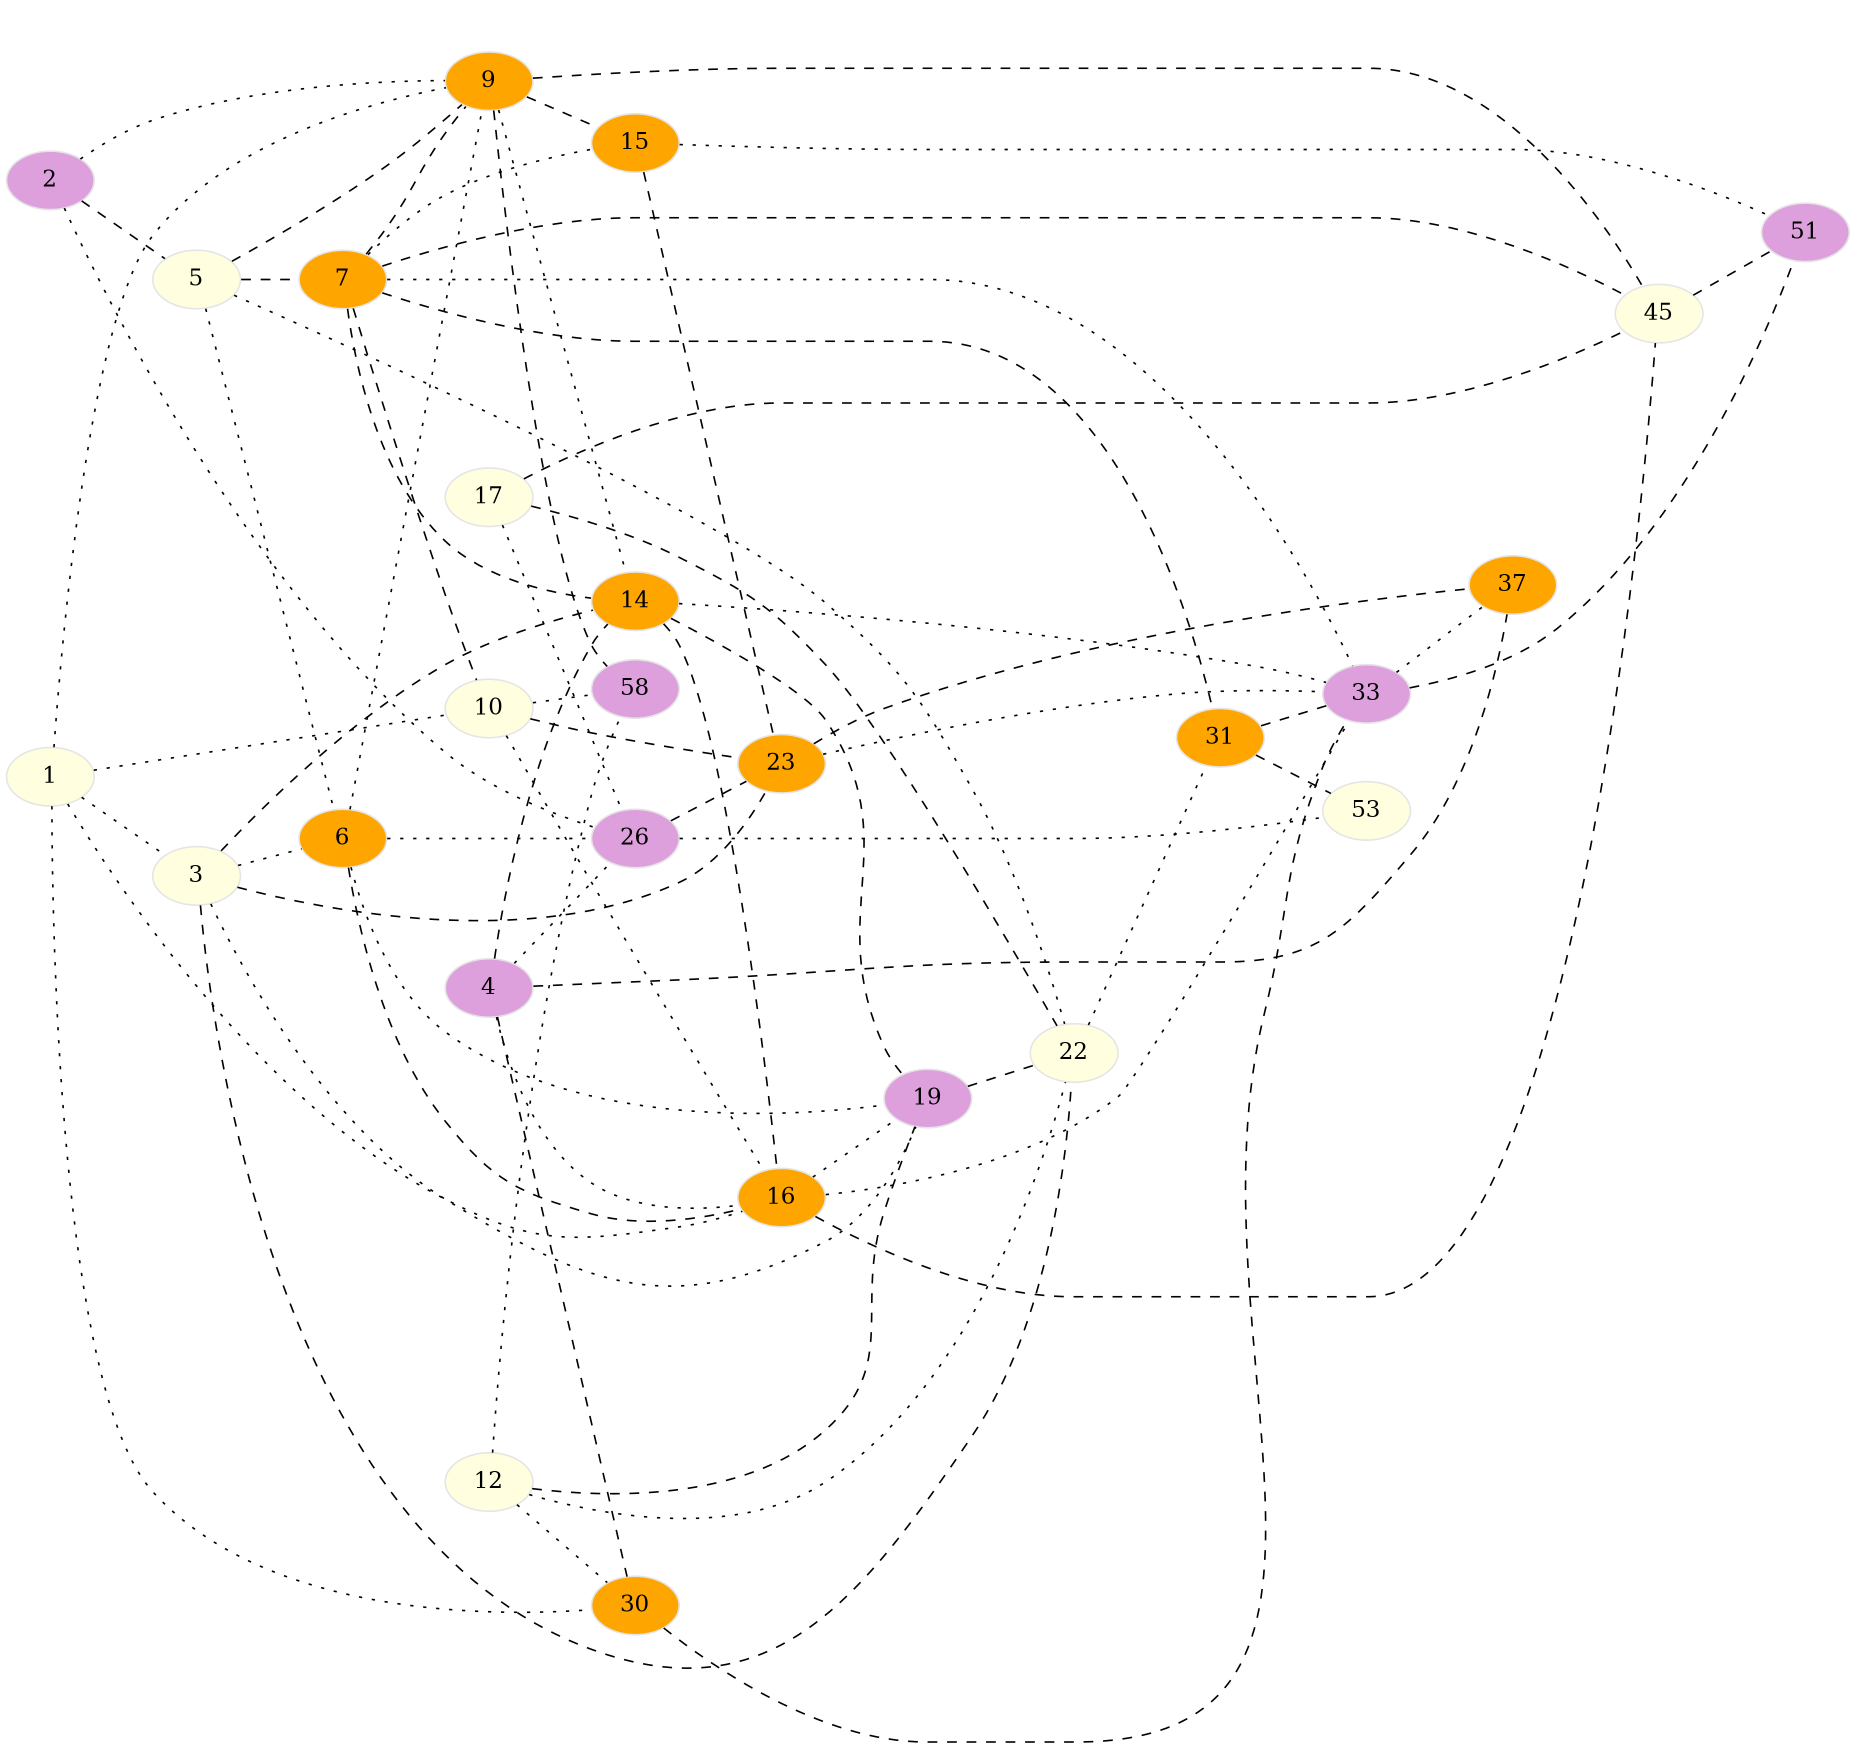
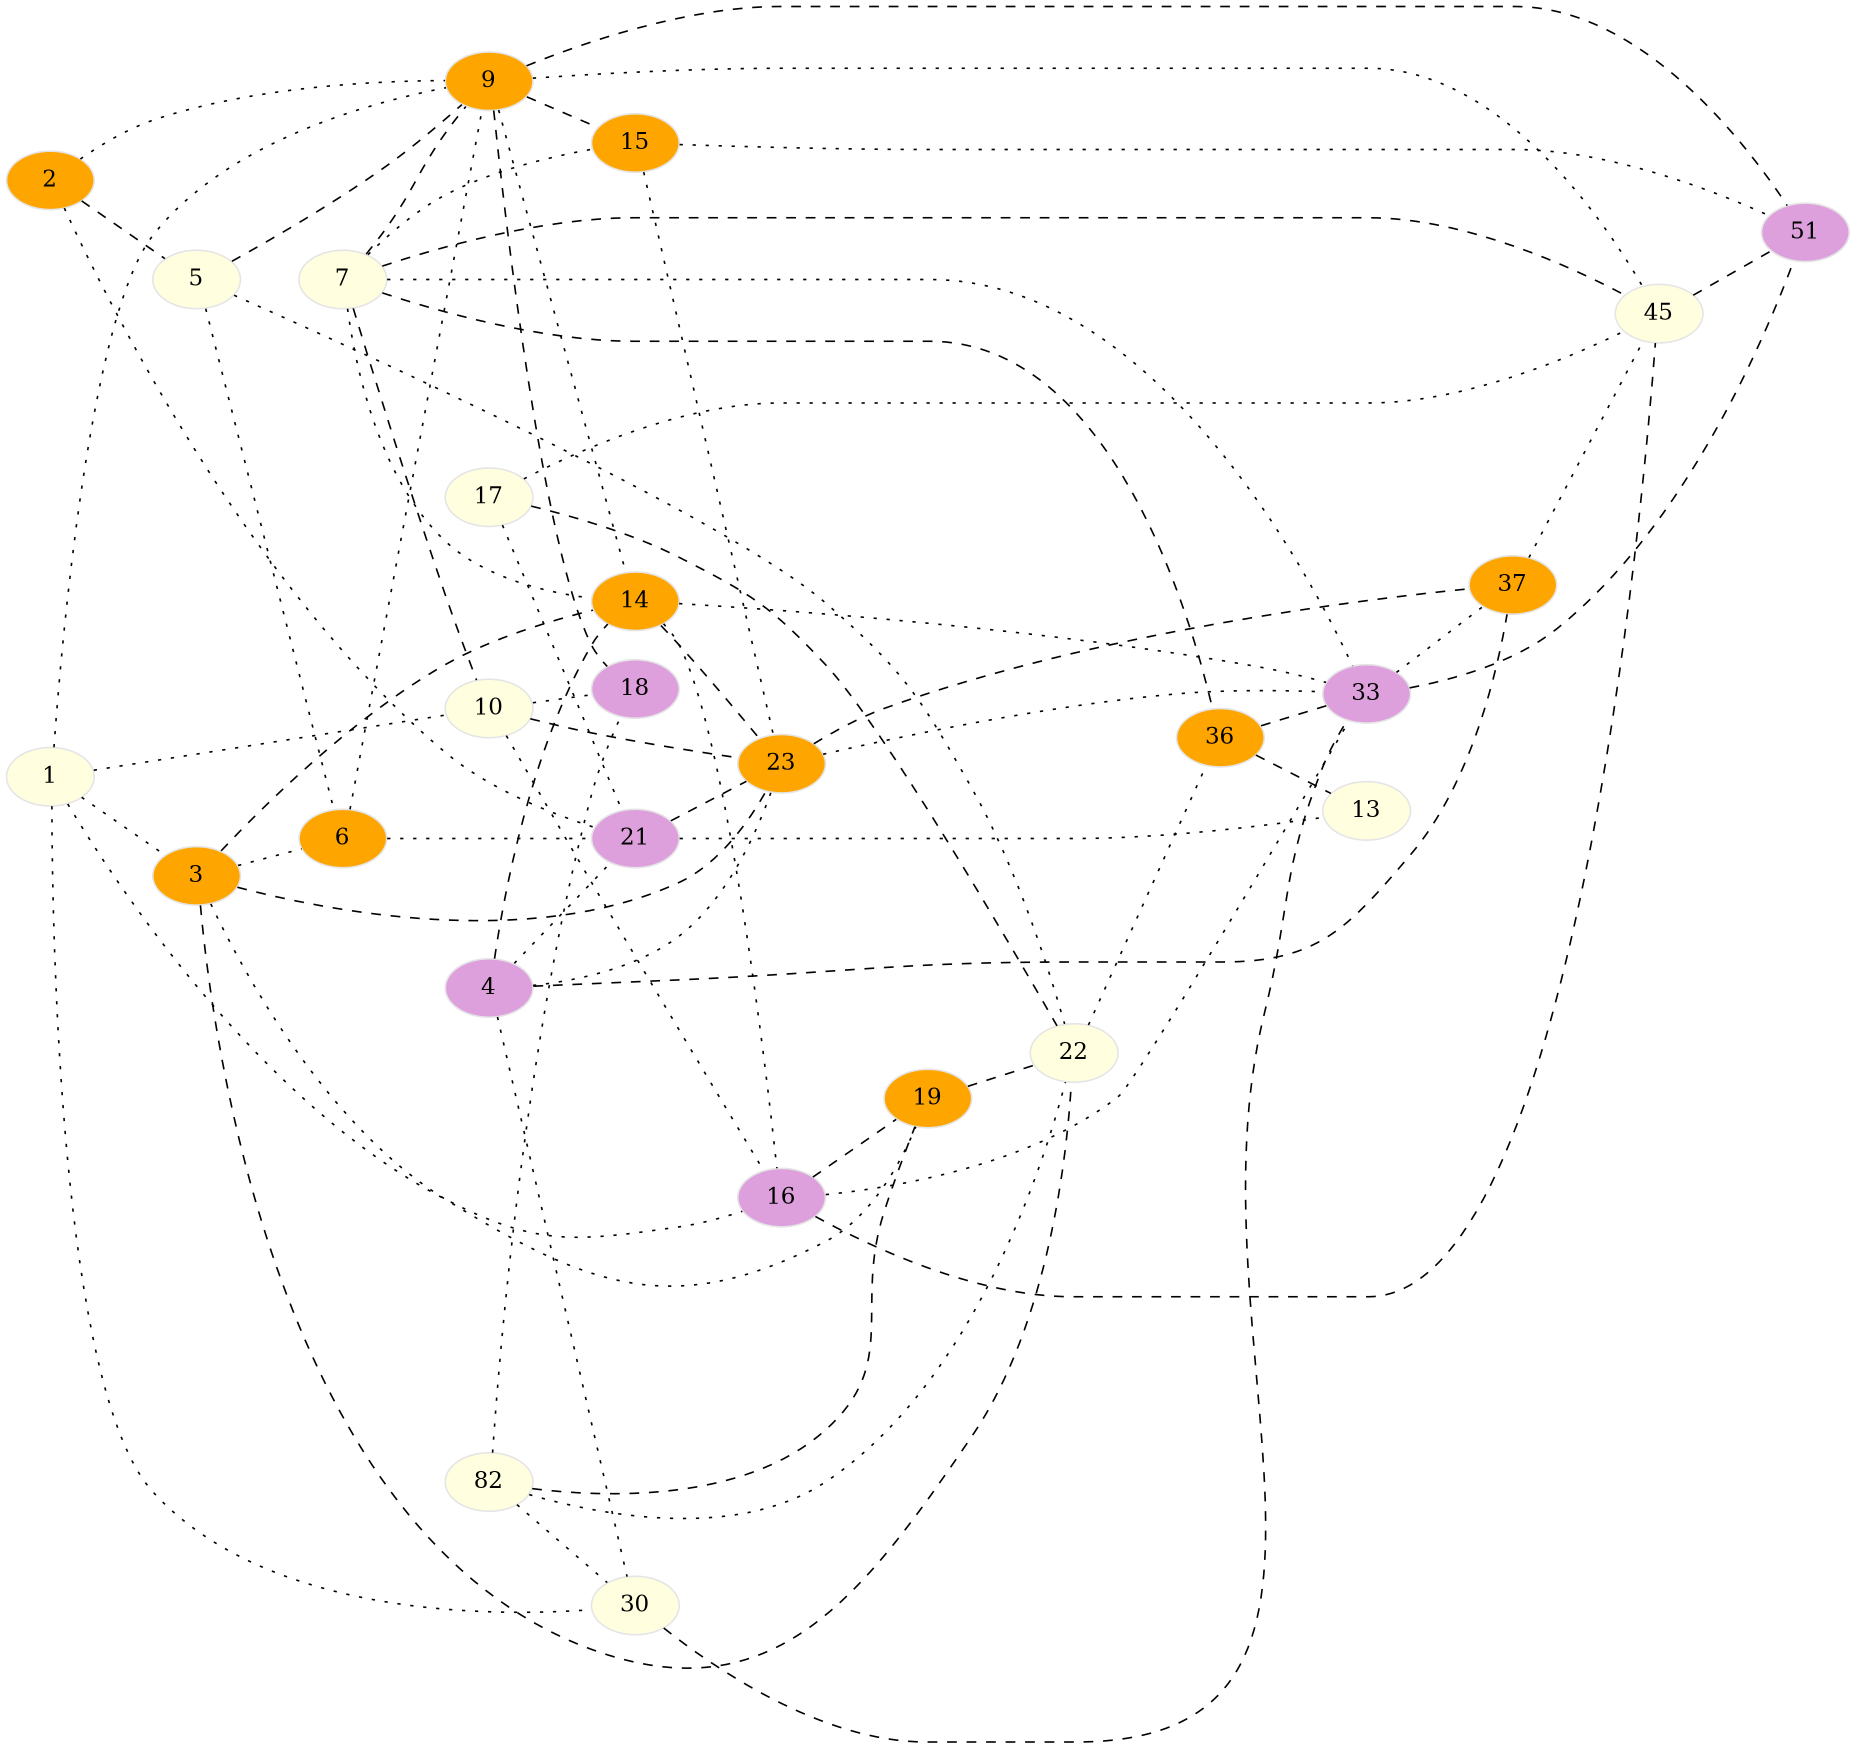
none -> (1192, 6)
(1133, 68) -> (1133, 68)
(50, 180) -> (50, 180)
(270, 280) -> none
(343, 280) -> (343, 280)
(1045, 403) -> (1045, 403)
none -> (1586, 449)
(709, 453) -> (709, 453)
(433, 528) -> (433, 528)
(635, 689) -> (635, 689)
(1220, 738) -> (1220, 738)
(861, 805) -> (711, 681)
(1367, 811) -> (1367, 811)
(635, 838) -> (635, 838)
(197, 876) -> (197, 876)
(740, 891) -> (740, 891)
(563, 1088) -> none
(928, 1098) -> (928, 1098)
(463, 1142) -> none
(855, 1148) -> (855, 1148)
(575, 1169) -> (685, 930)
(782, 1198) -> (782, 1198)
(562, 1297) -> (562, 1297)
(489, 1482) -> (489, 1482)
(635, 1606) -> (635, 1606)
